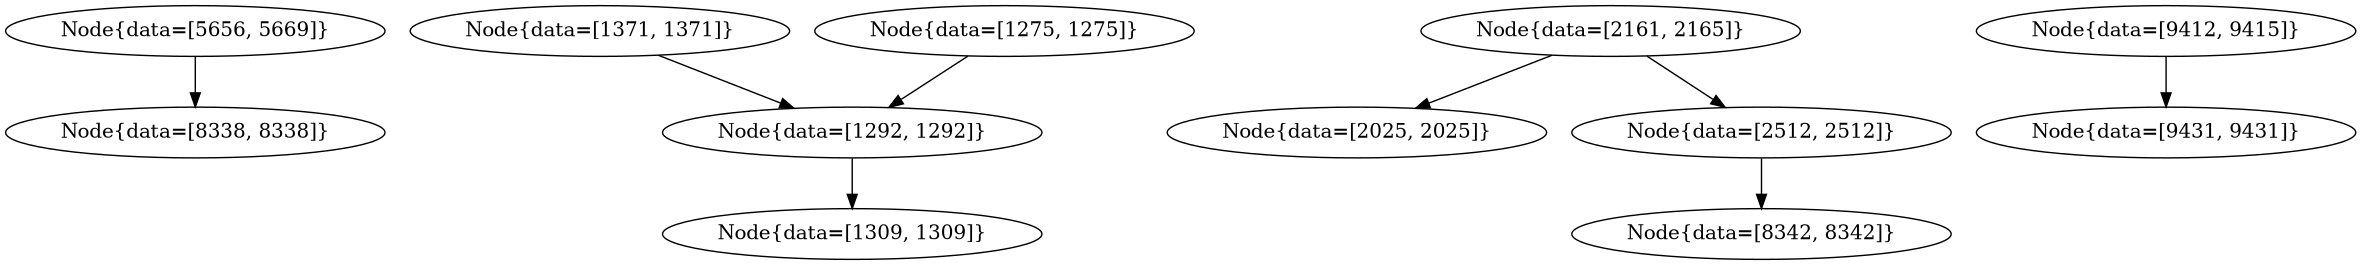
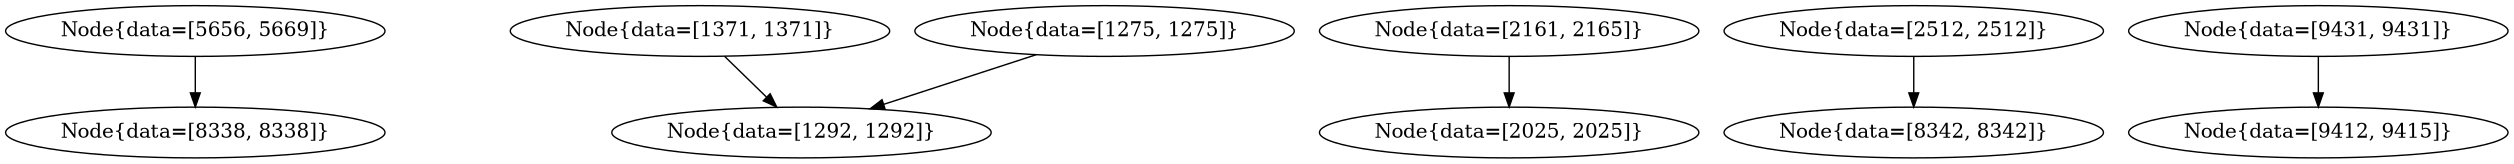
(2166, 75) -> (2318, 75)
(1680, 78) -> none
(852, 234) -> none
